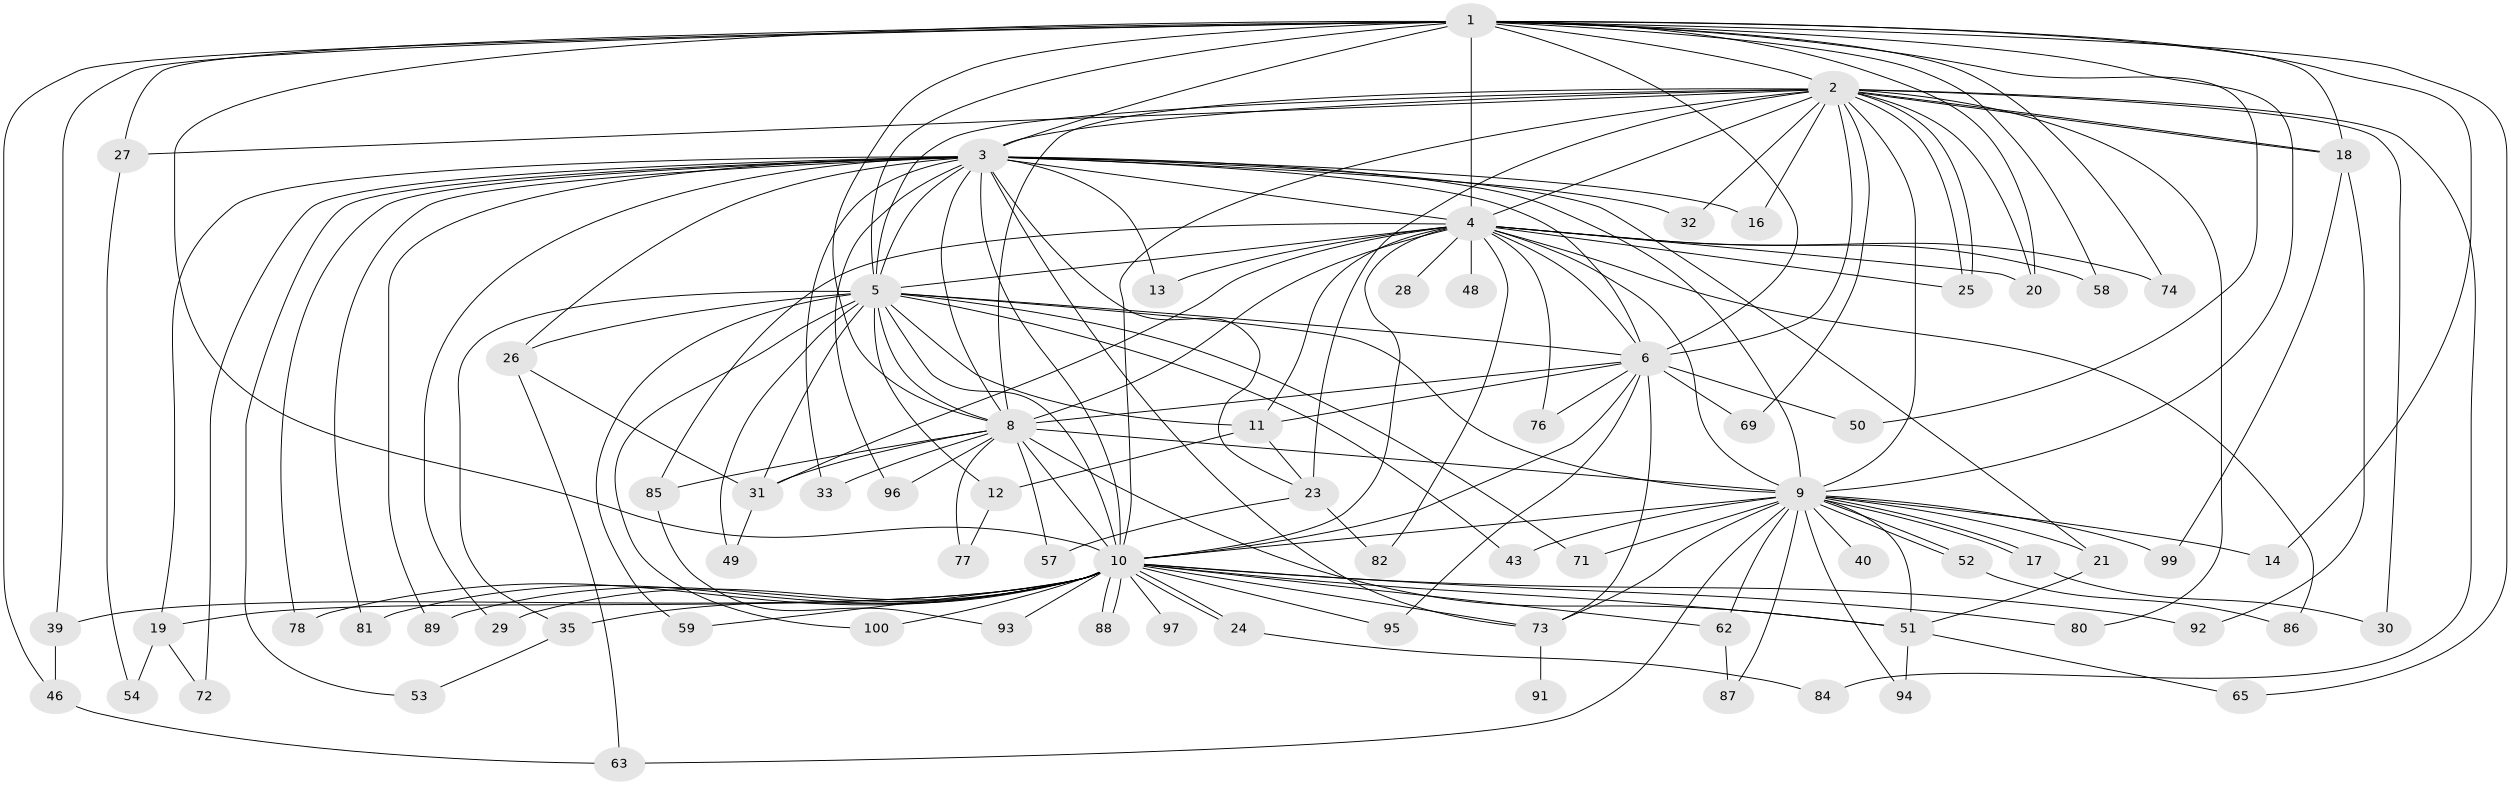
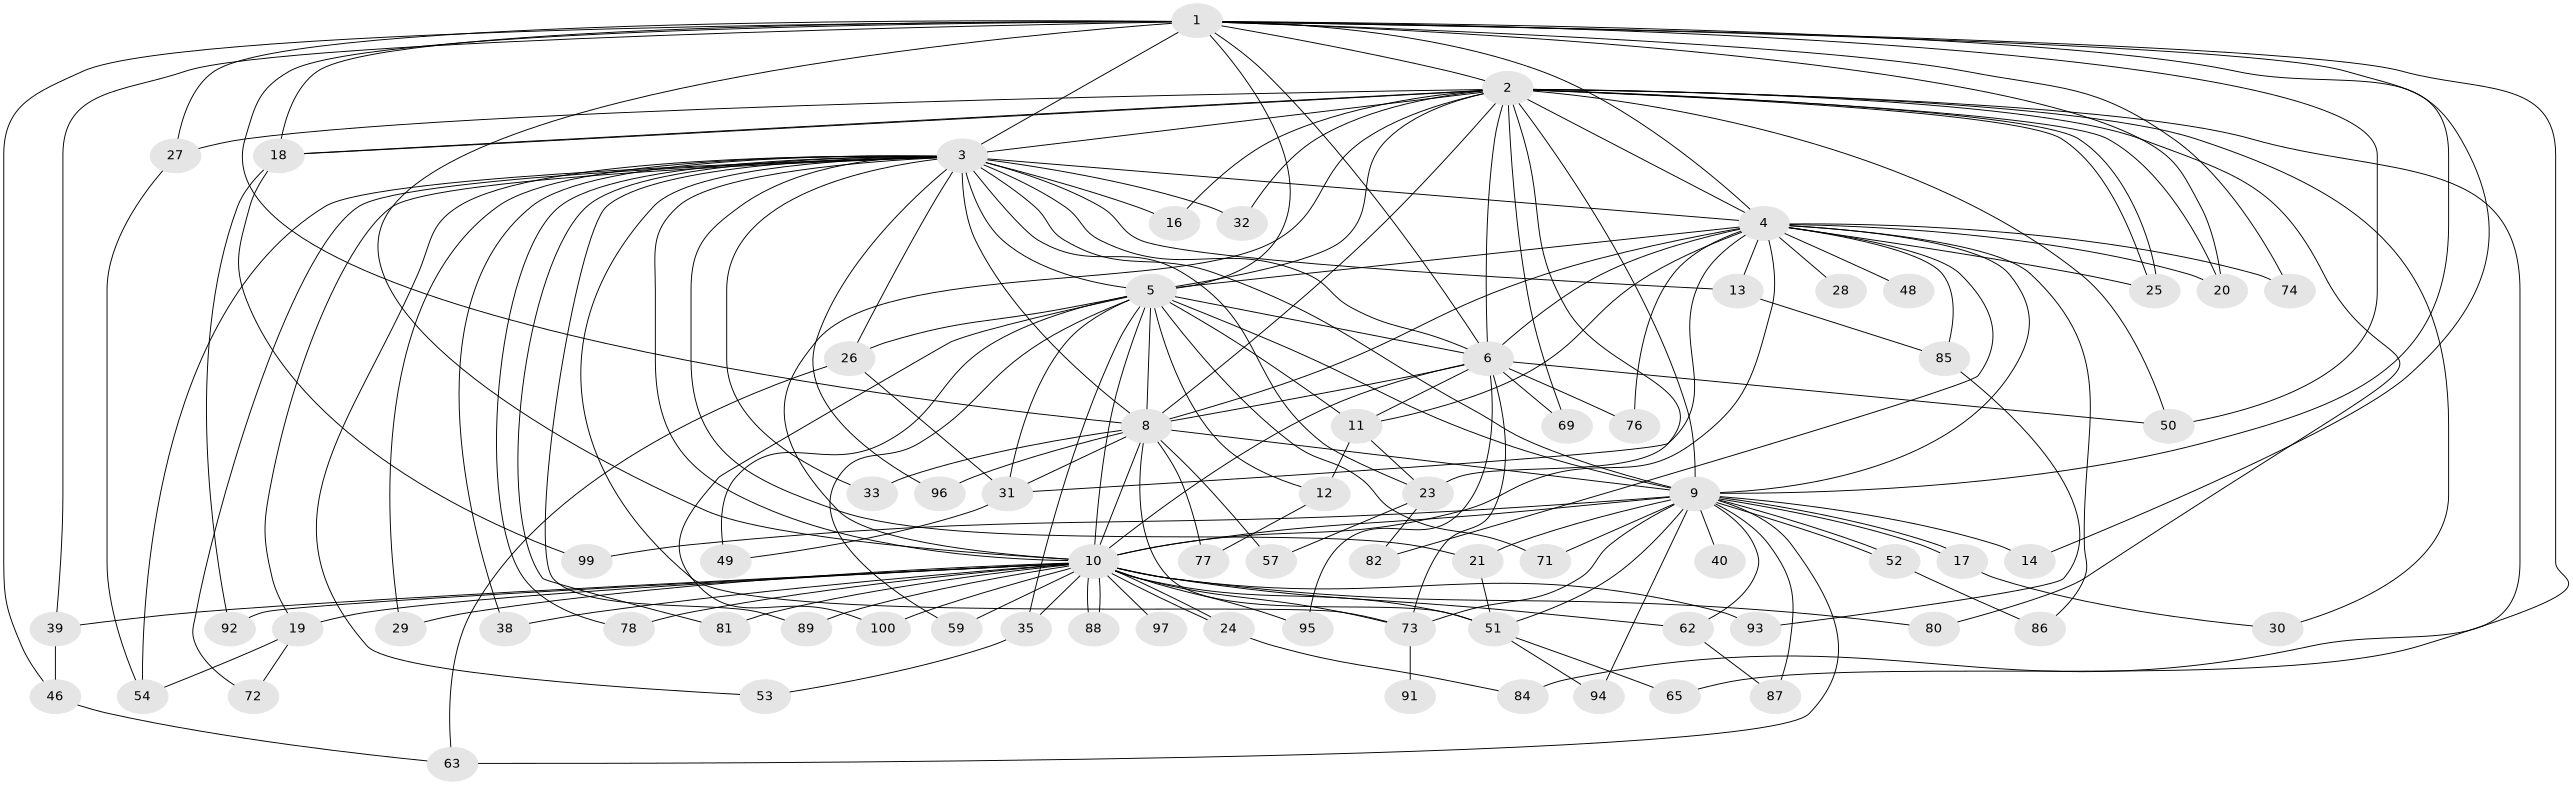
none -> (1896, 173)
none -> (367, 194)
(2102, 291) -> none
(809, 461) -> (1841, 325)
(1514, 561) -> none
none -> (505, 629)
